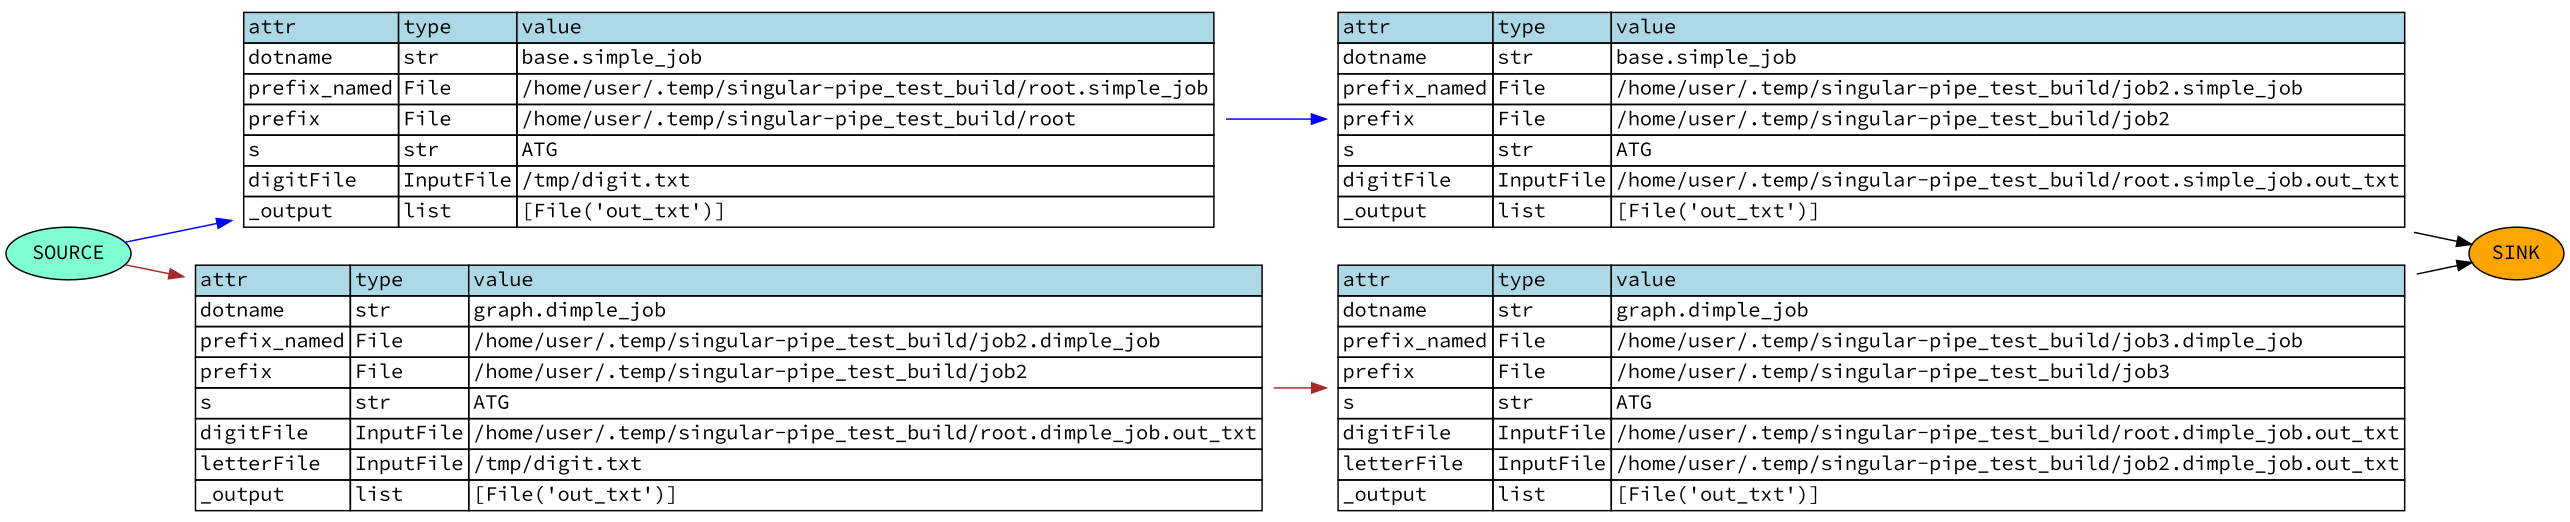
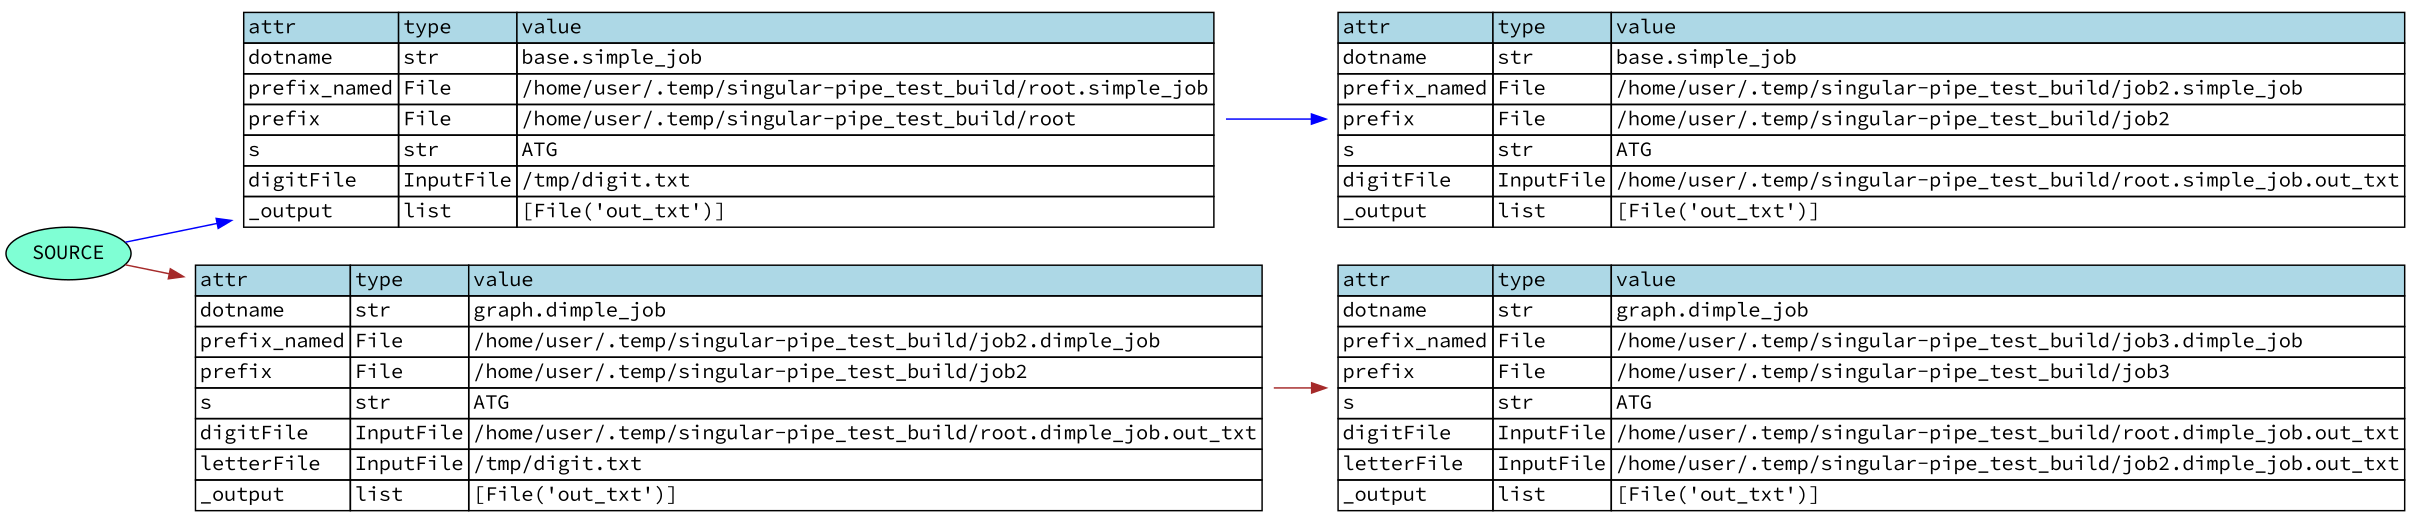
(2516, 254) -> none
